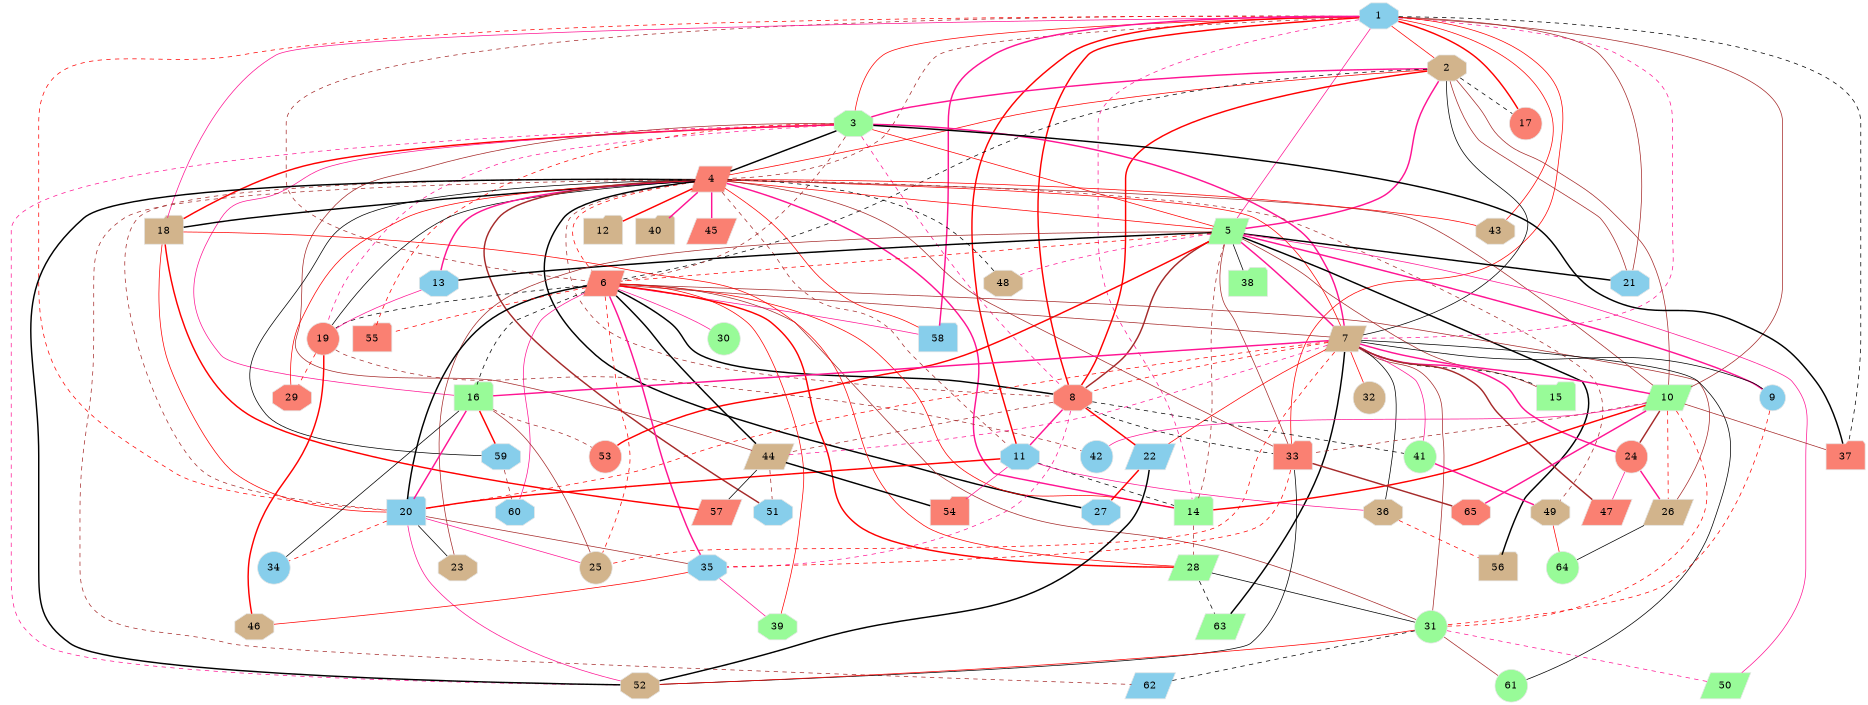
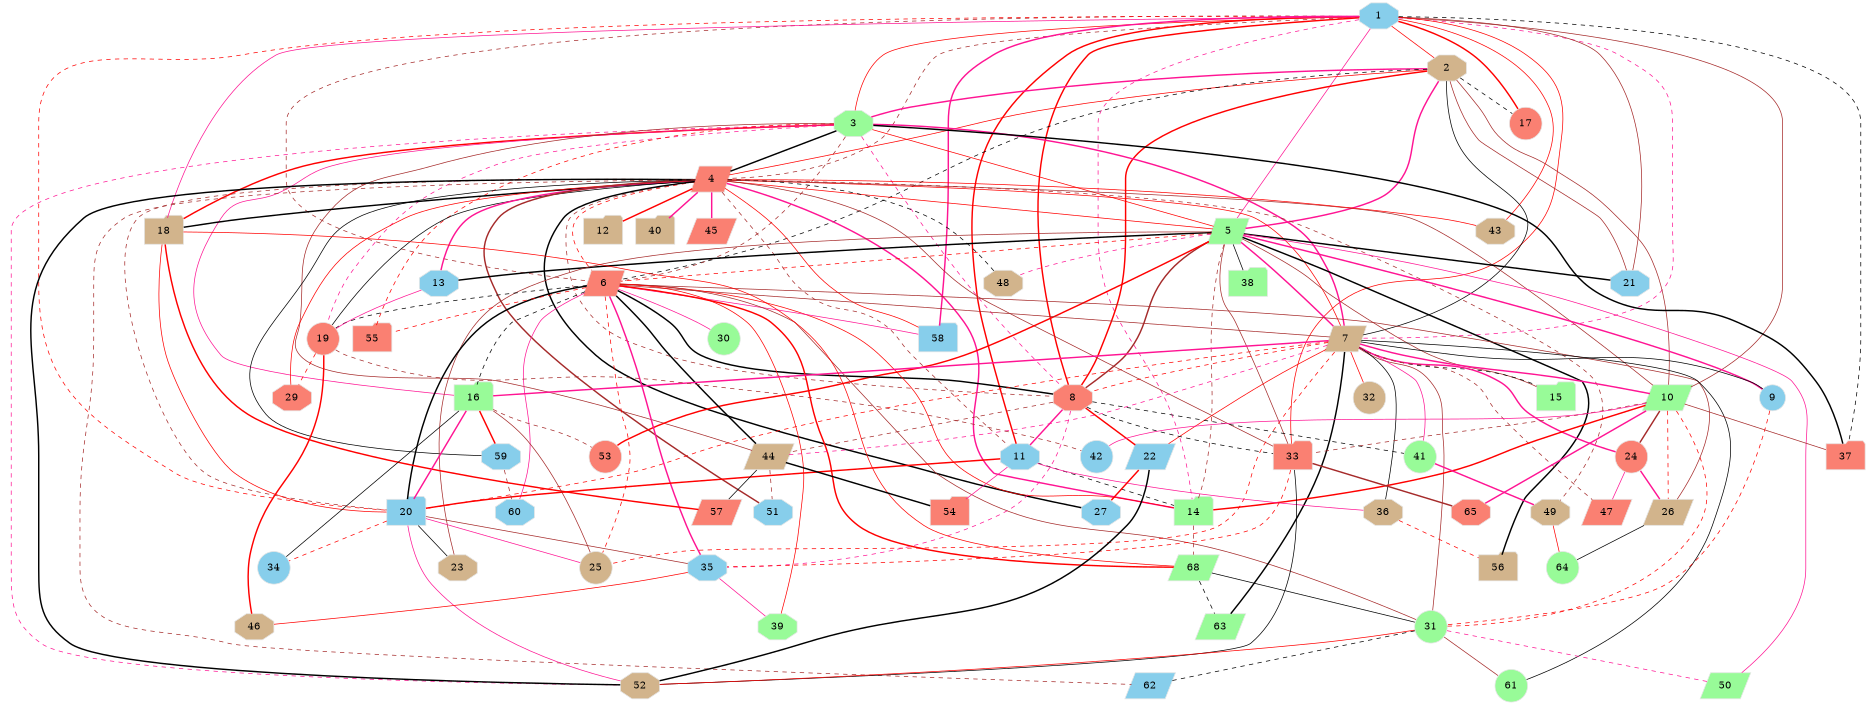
(1488, 400) -> (1488, 400)
(1194, 568) -> (1194, 568)
